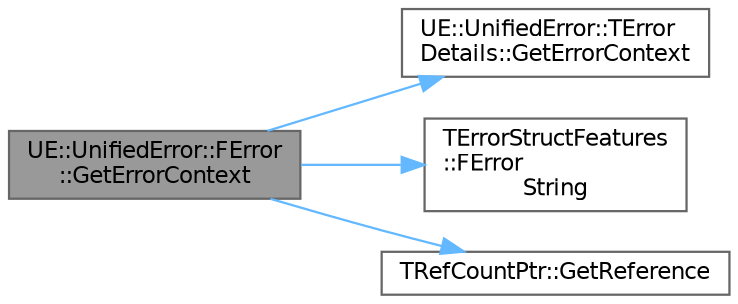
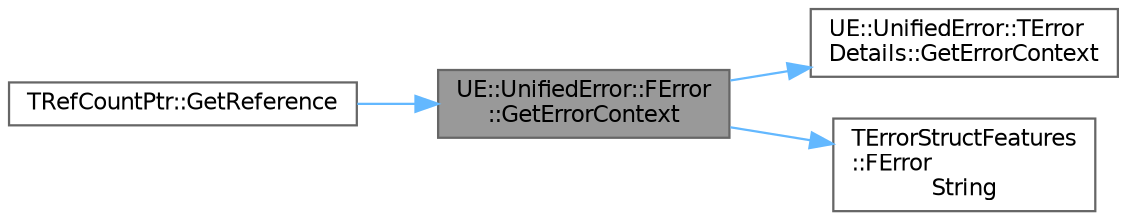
(356, 223) -> (386, 104)
